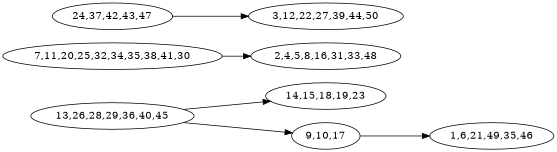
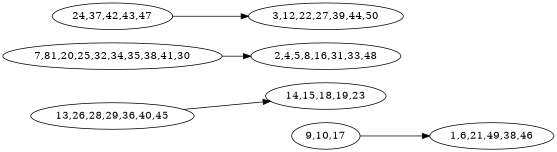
(112, 56) -> (112, 56)
(234, 127) -> none
(492, 136) -> (492, 136)
